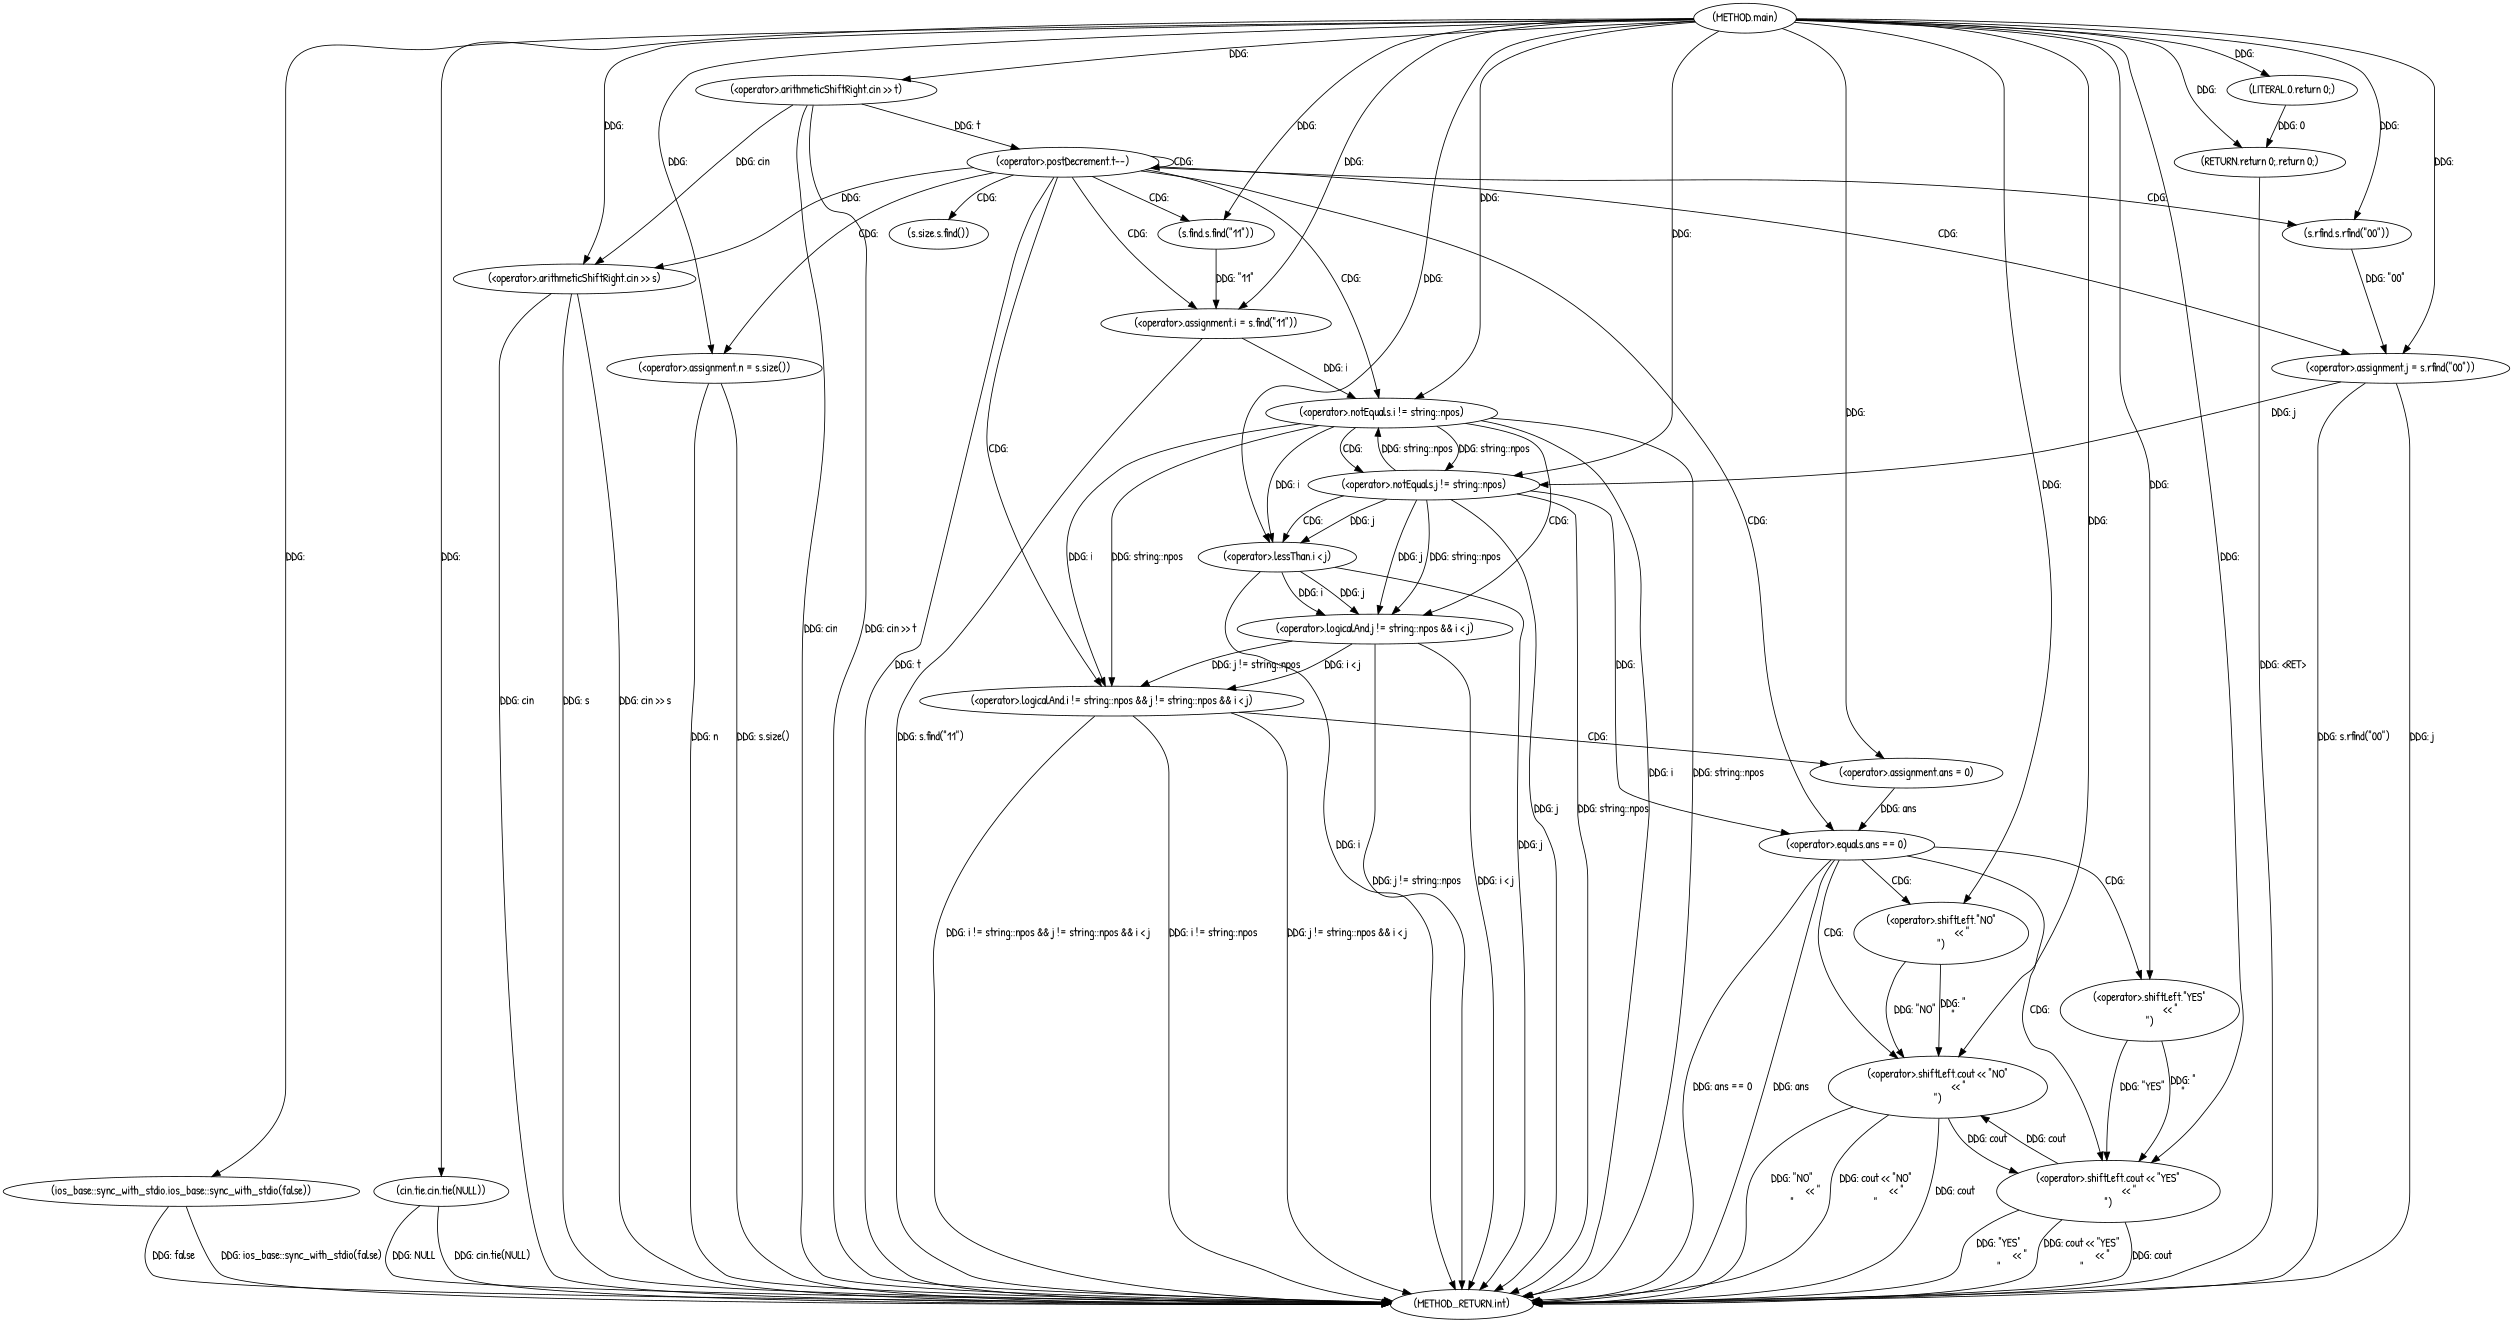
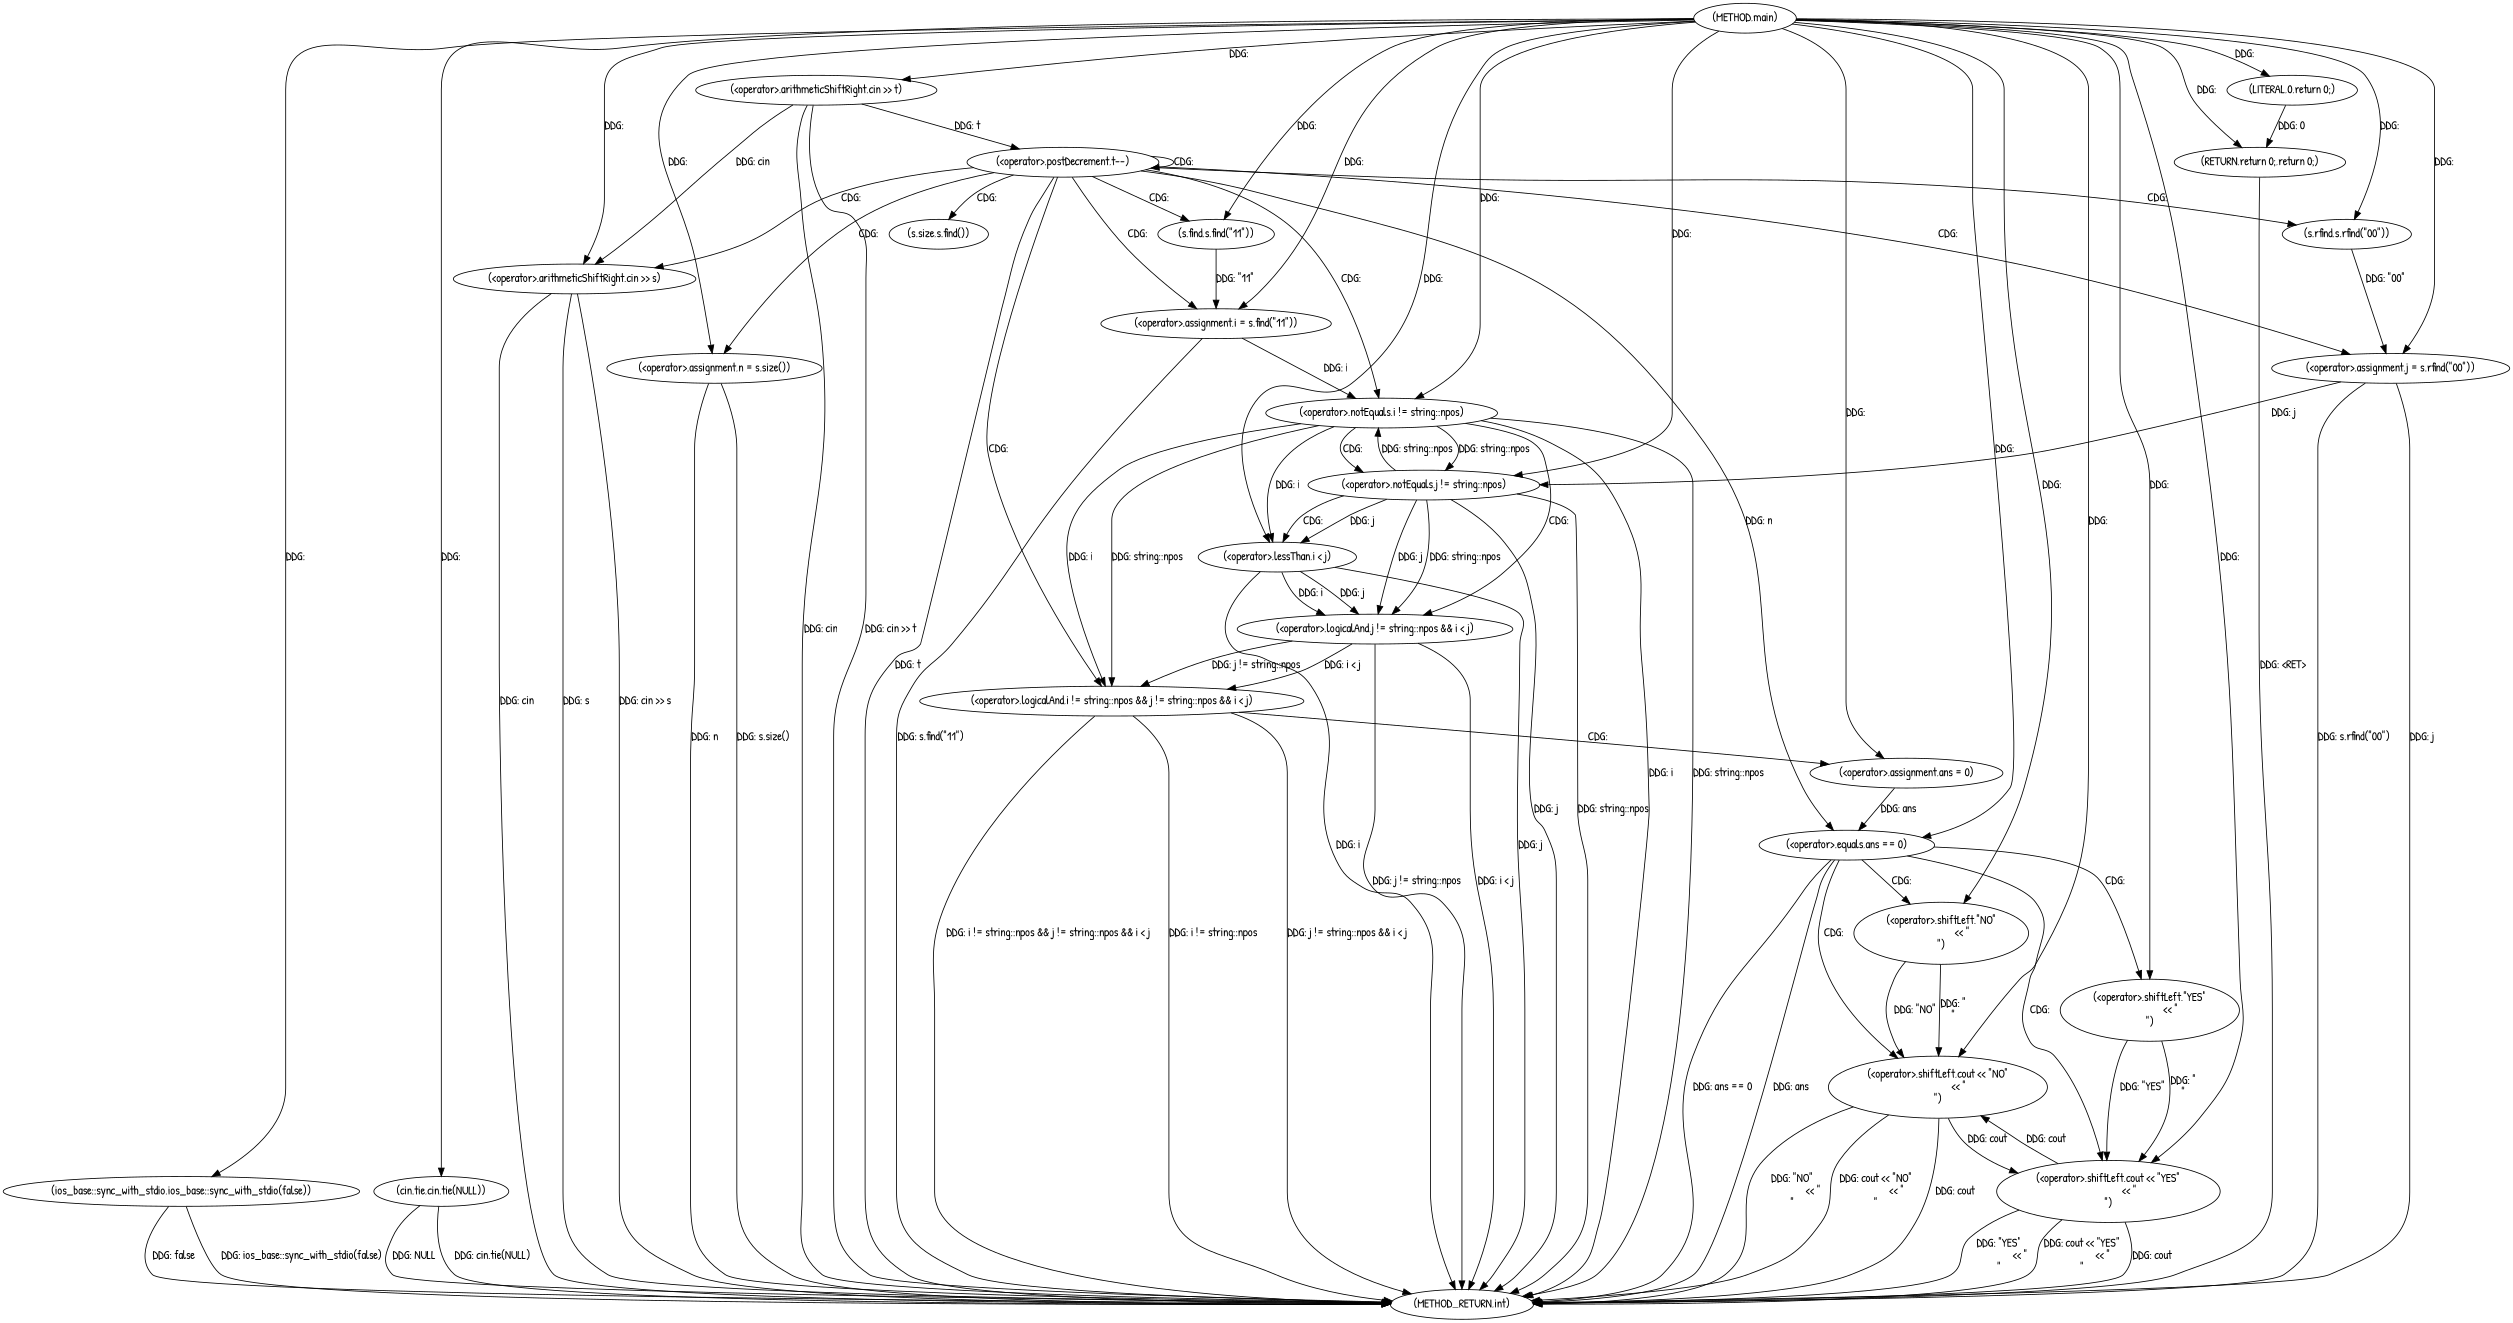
(853, 198) -> (853, 198)
(1759, 521) -> (1759, 521)
(1615, 693) -> (1989, 386)
